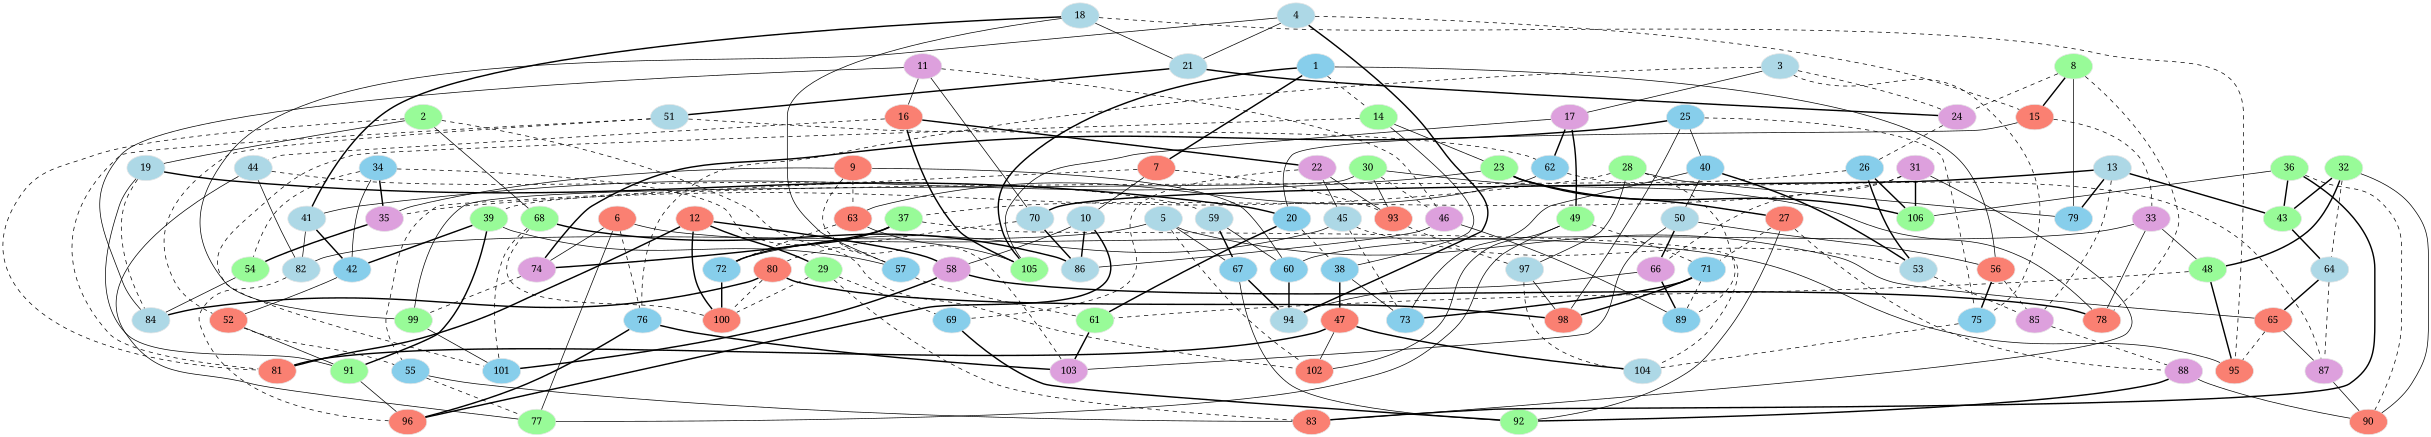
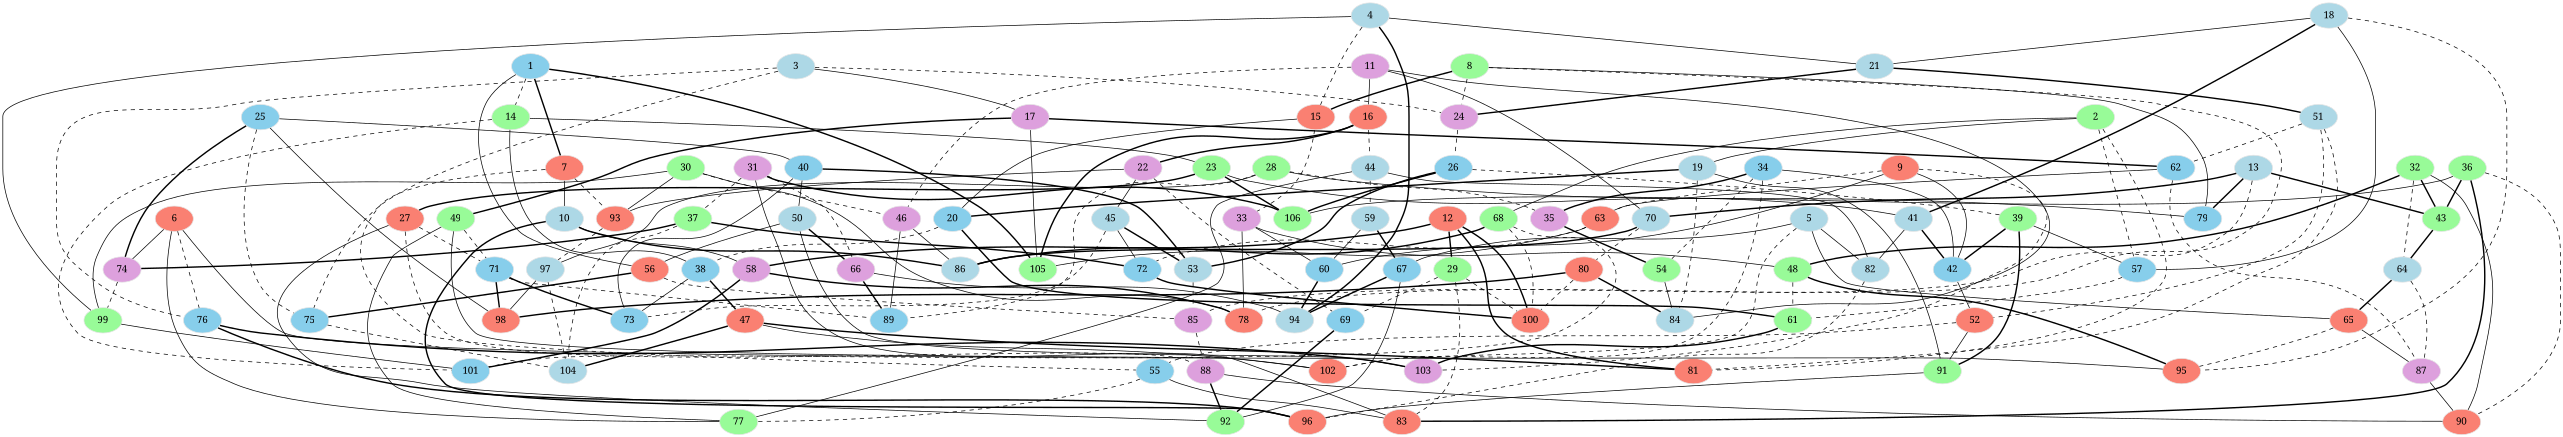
(615, 176) -> (1965, 215)
(1628, 253) -> (1150, 243)
